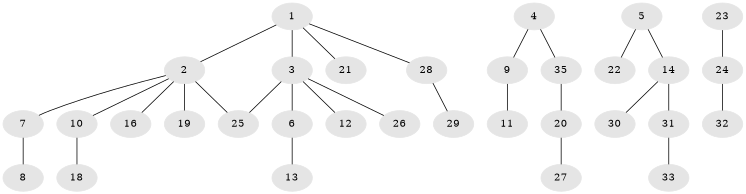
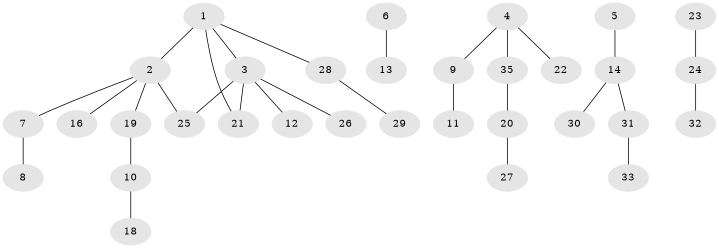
(628, 43) -> (534, 43)
(131, 97) -> (131, 151)
(292, 97) -> (242, 97)
